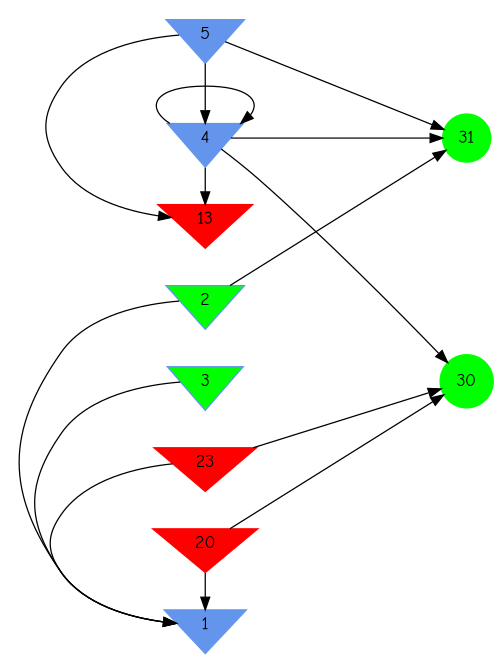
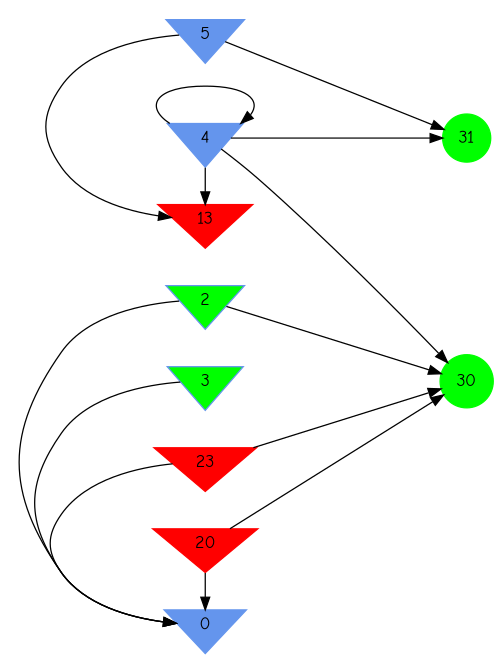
(205, 94) -> none
(332, 221) -> (328, 338)
(205, 624) -> (205, 624)
